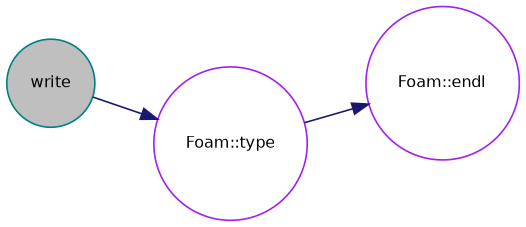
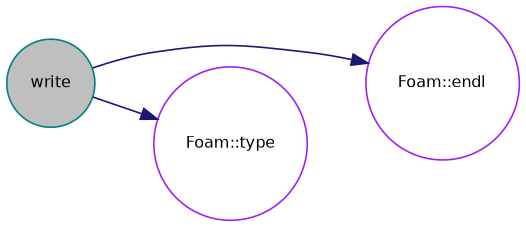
(329, 116) -> (221, 46)
